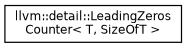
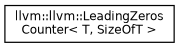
(93, 24) -> (90, 24)
